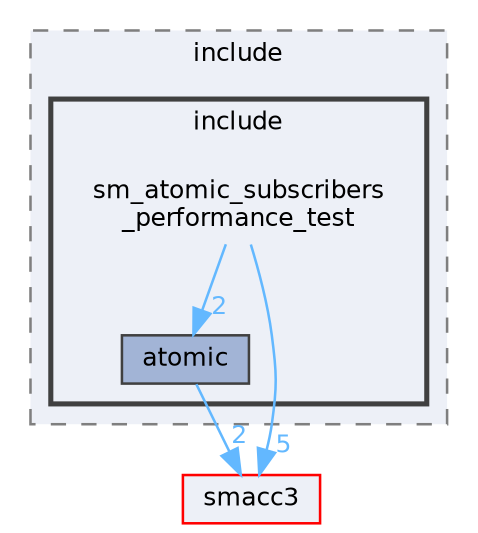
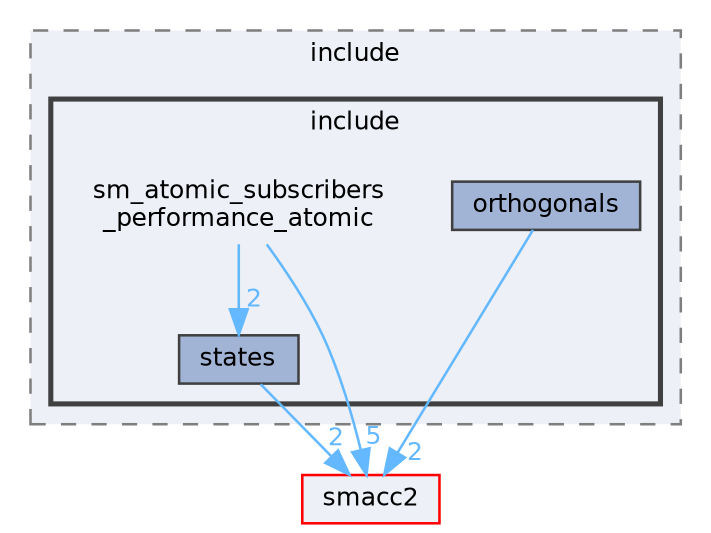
(239, 206) -> (239, 206)
none -> (546, 206)
(185, 359) -> (239, 359)
(251, 499) -> (371, 499)
